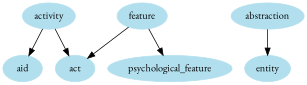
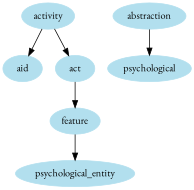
(111, 41) -> (75, 91)
(170, 69) -> (75, 174)
(268, 69) -> (149, 69)
